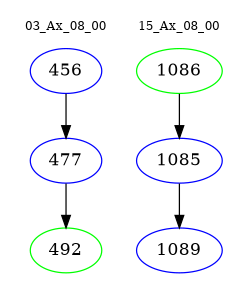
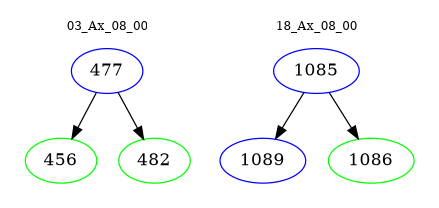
(179, 27) -> (317, 27)
(66, 71) -> (61, 161)
(66, 110) -> (87, 110)
(179, 110) -> (340, 110)
(66, 250) -> (154, 161)
